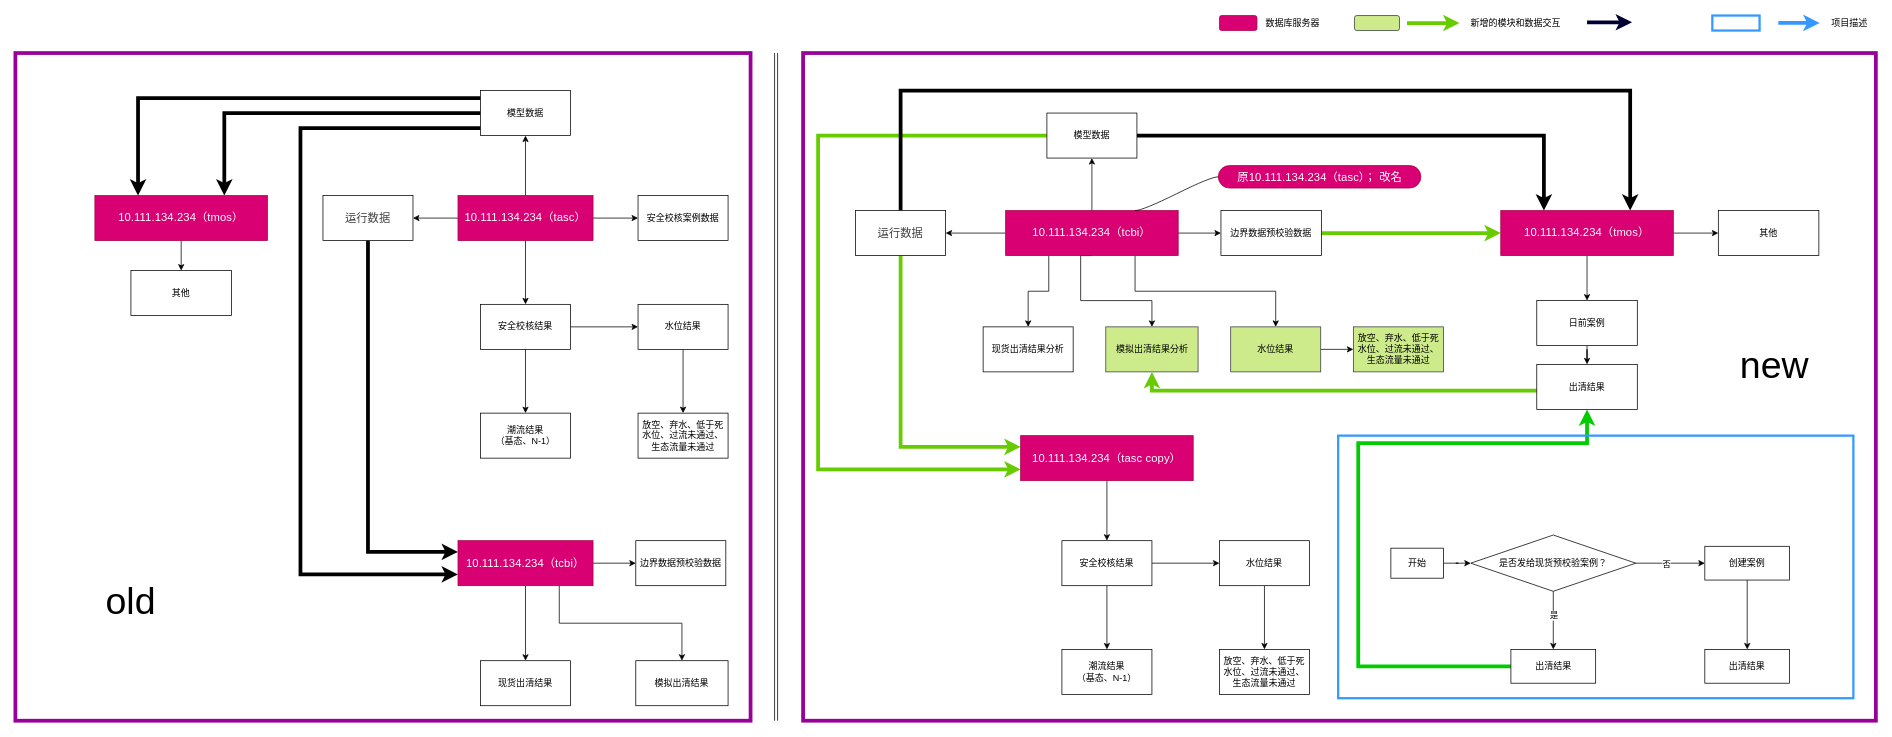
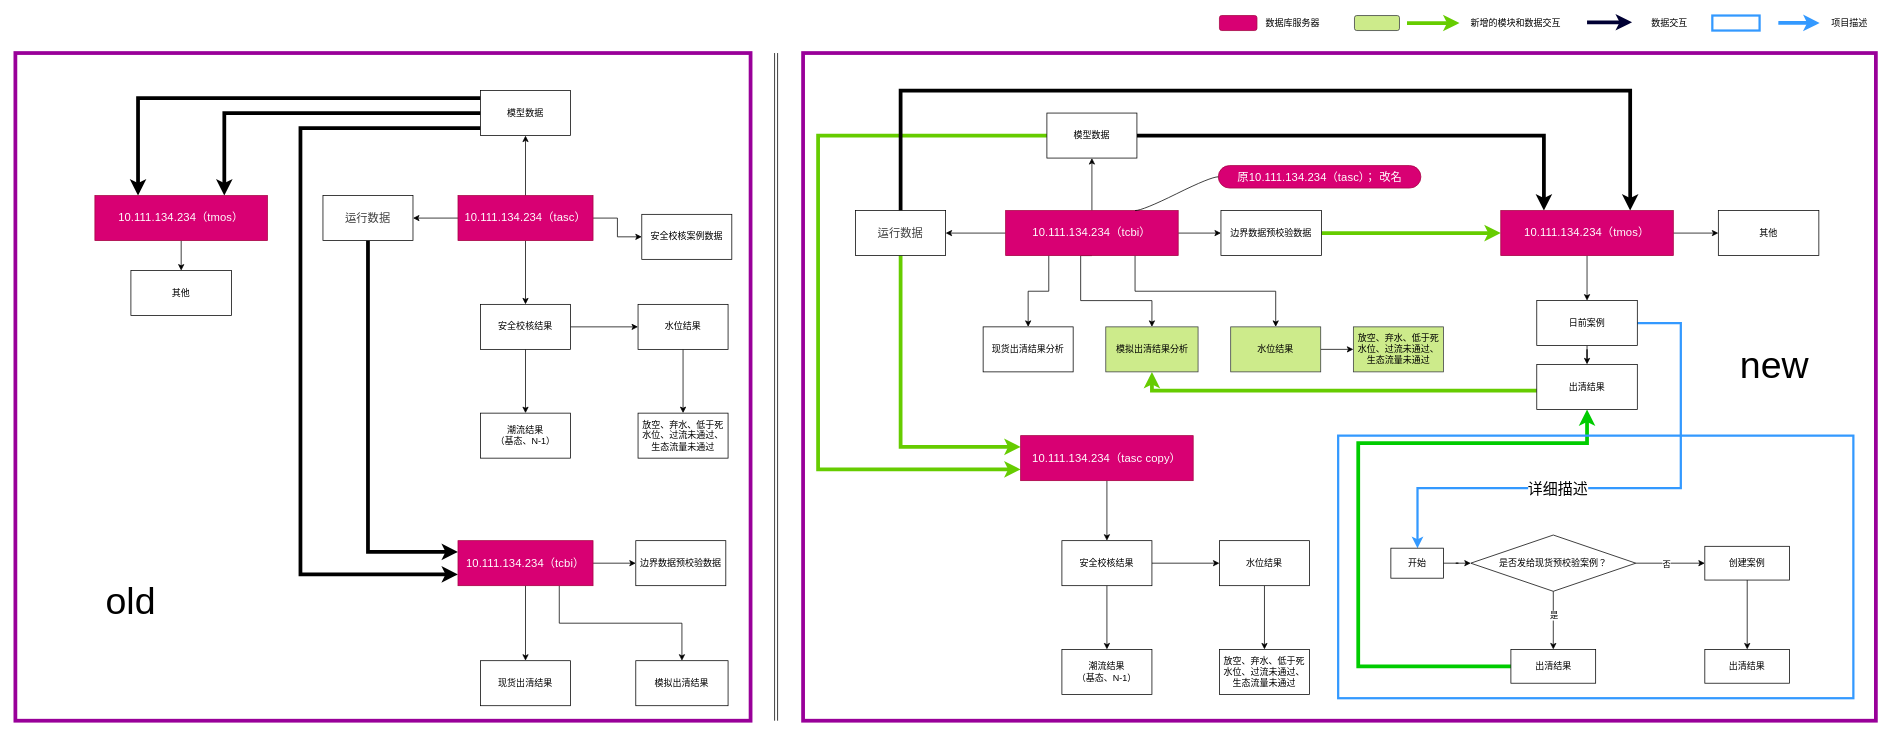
none -> (1669, 23)
(683, 218) -> (687, 237)
none -> (1627, 488)
